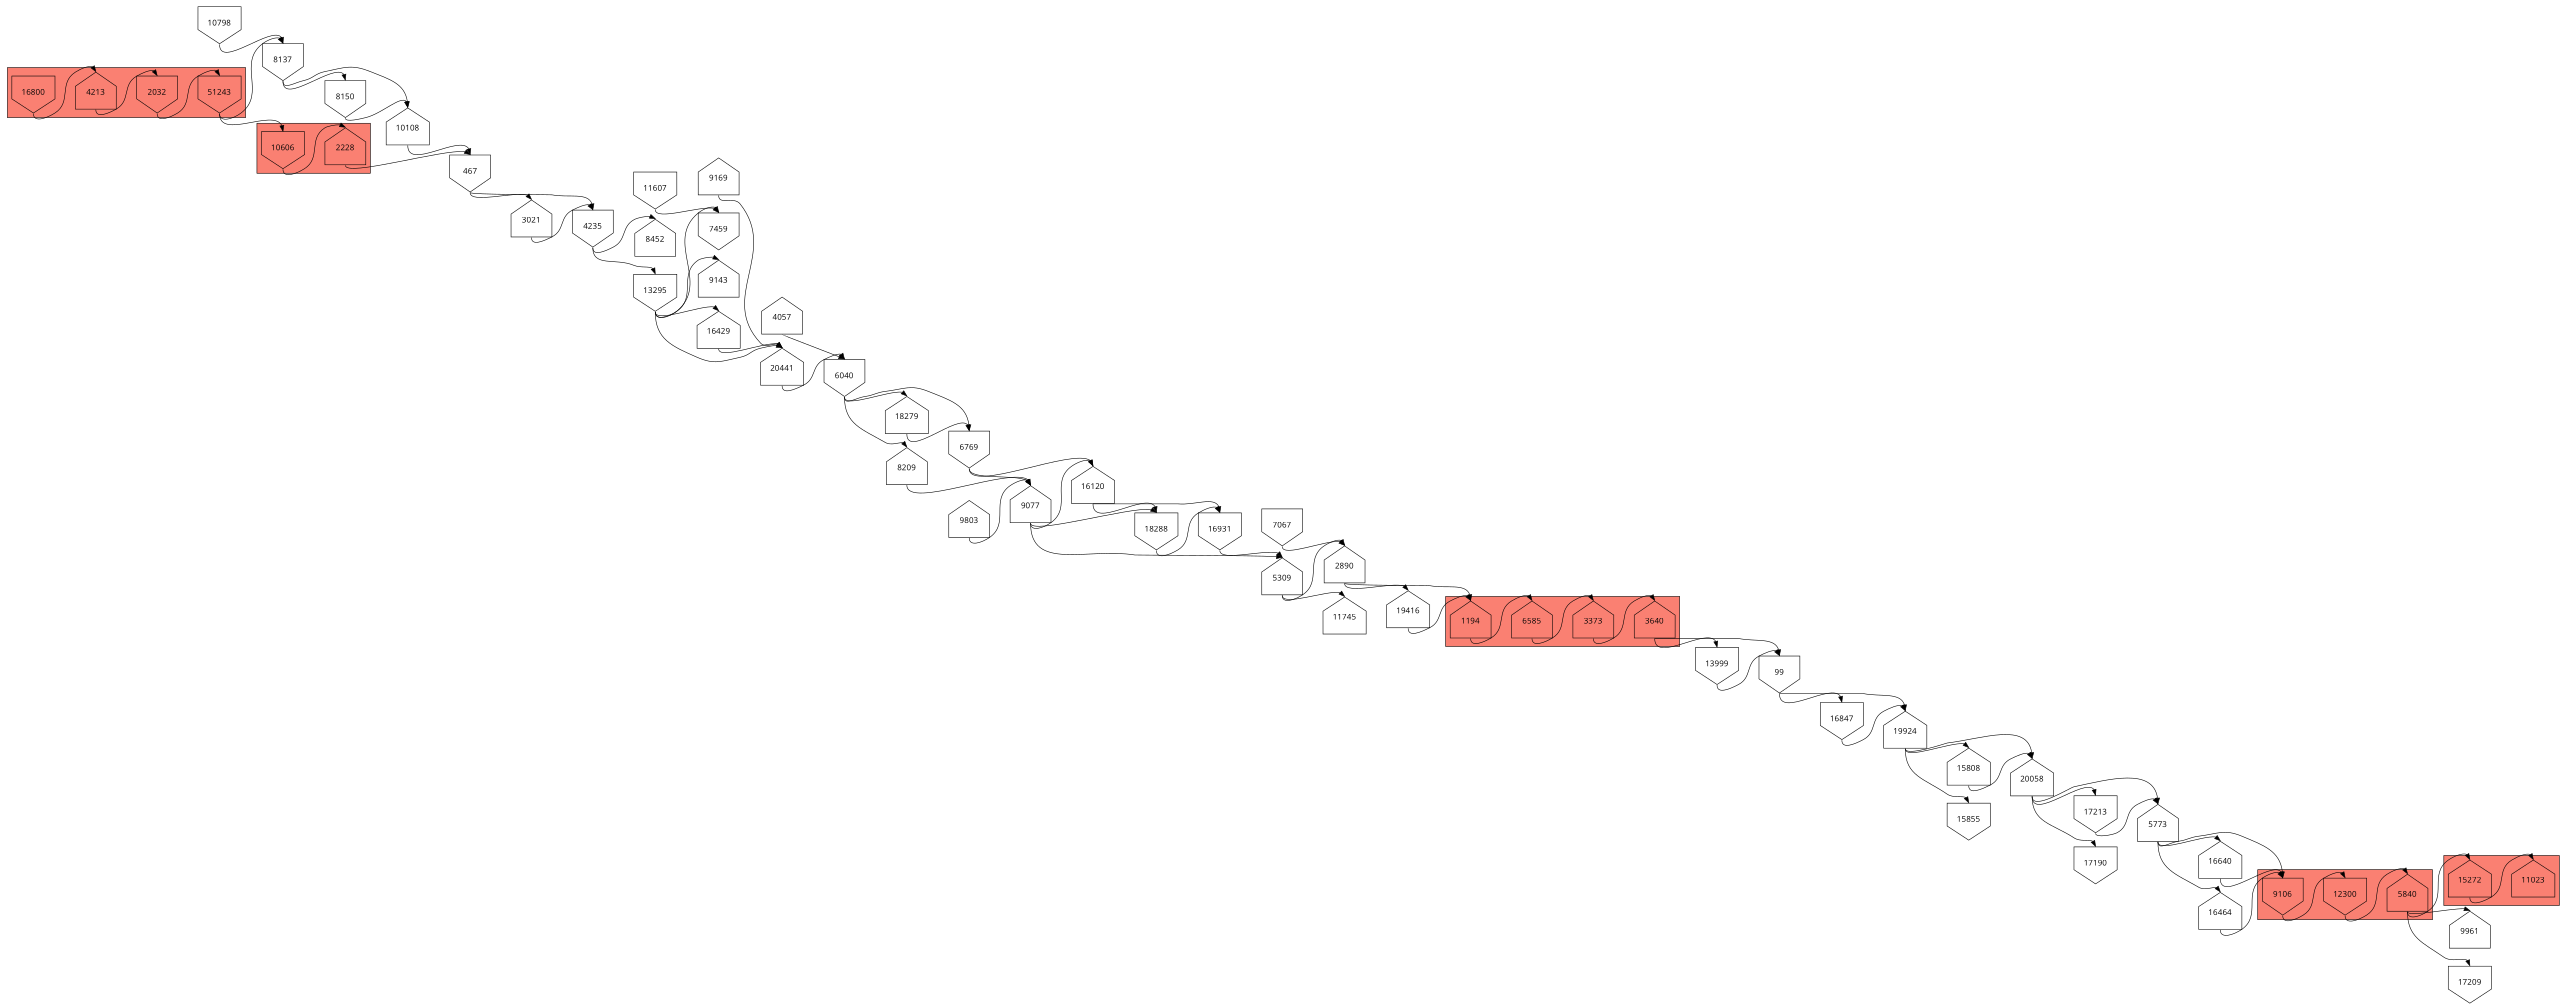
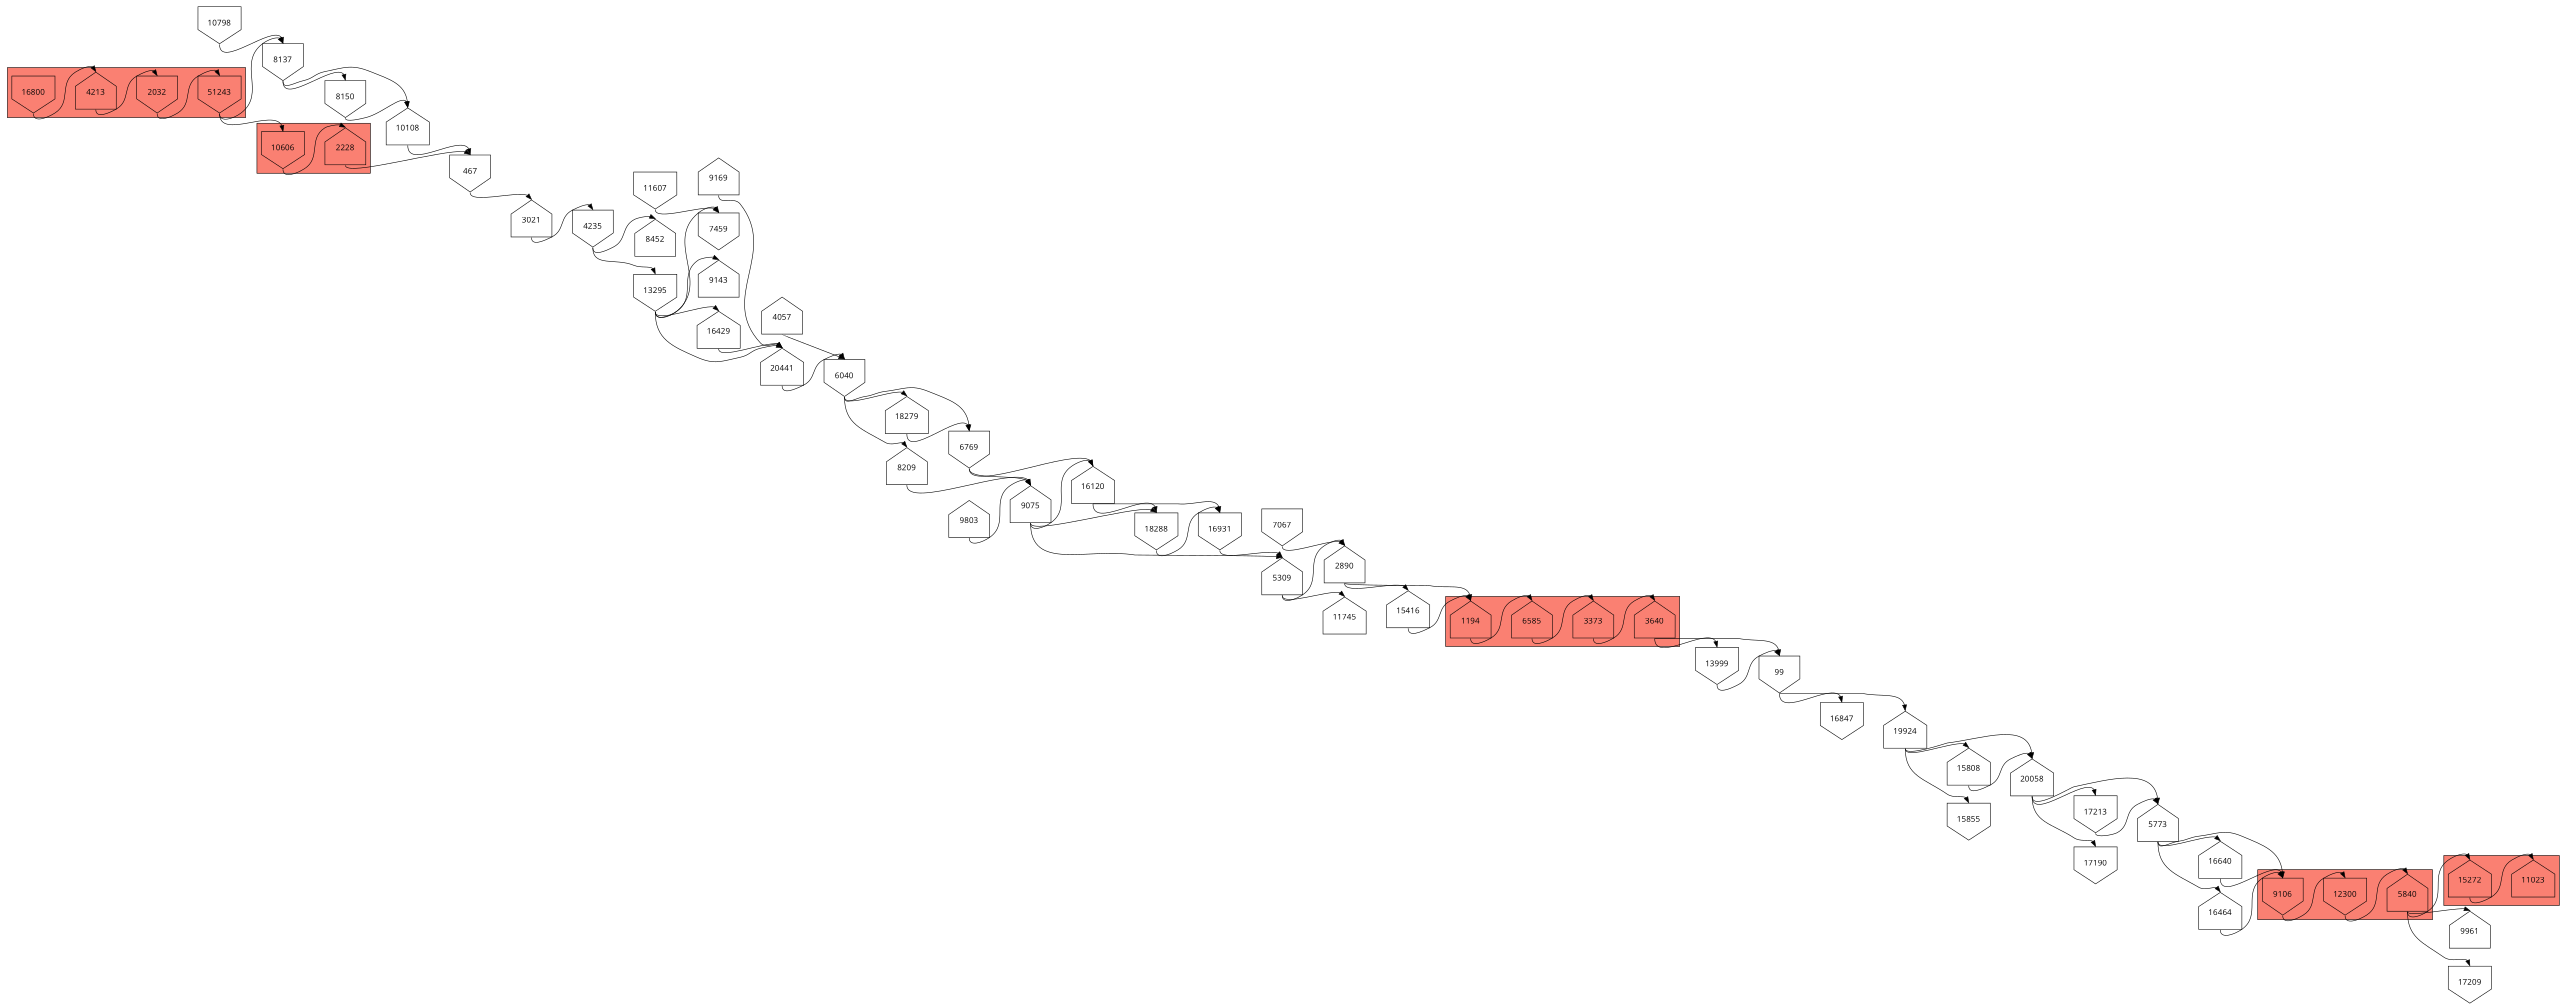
(533, 195) -> none
(1031, 506) -> (1031, 506)
(1408, 611) -> (1408, 611)
(1873, 728) -> none
